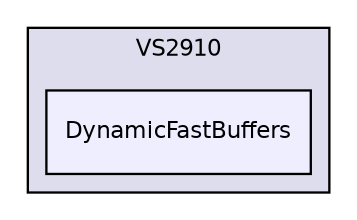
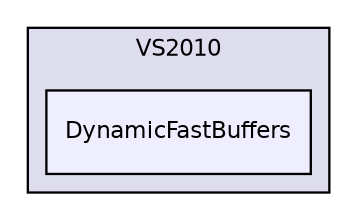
(179, 50) -> (179, 50)
